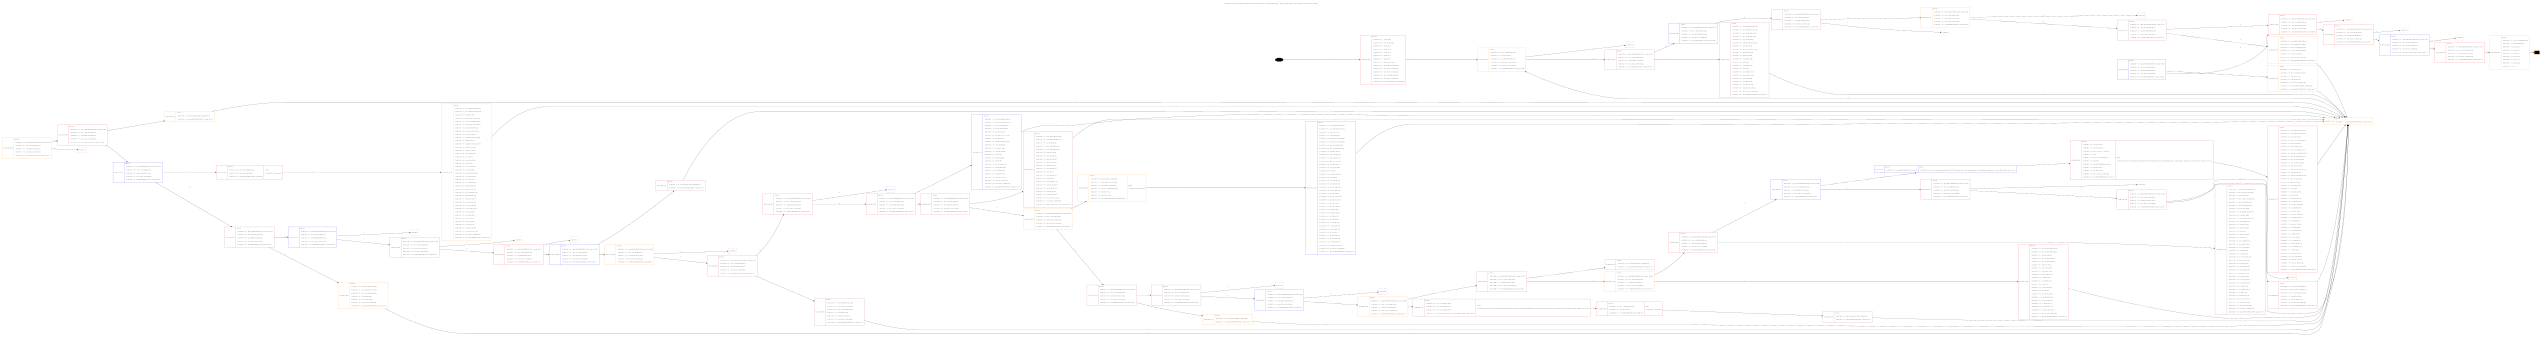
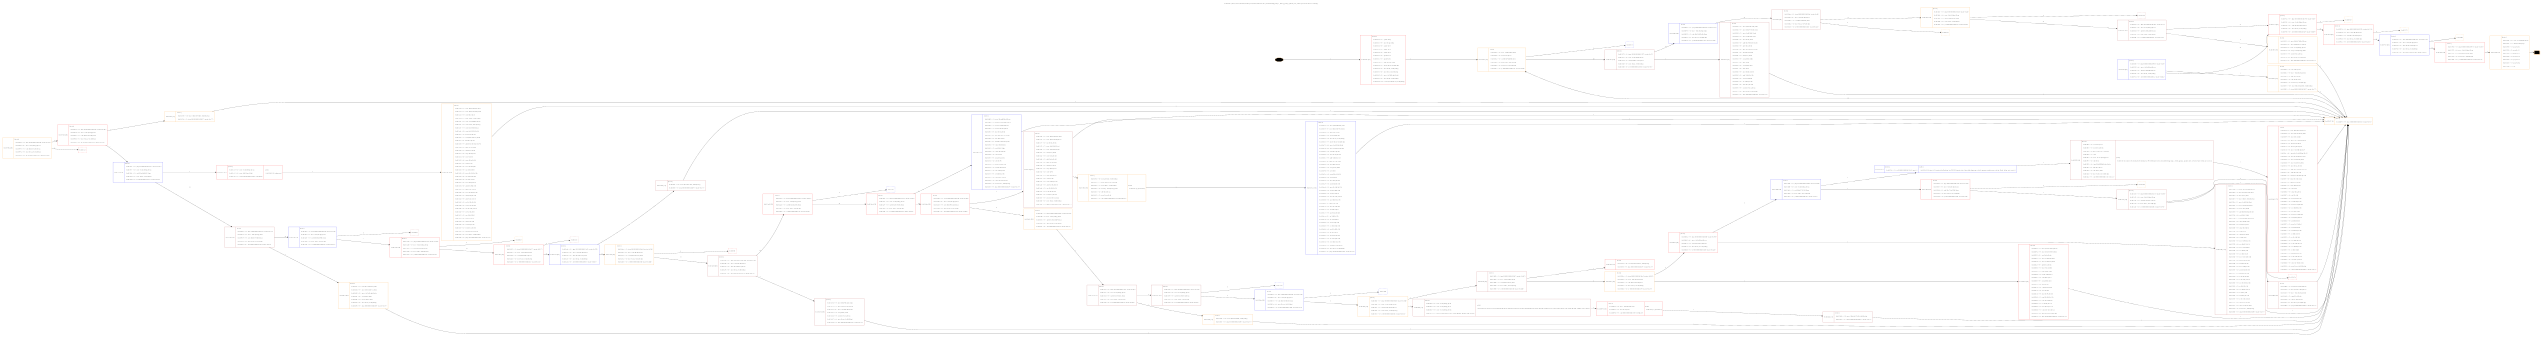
(1078, 205) -> (1075, 177)
